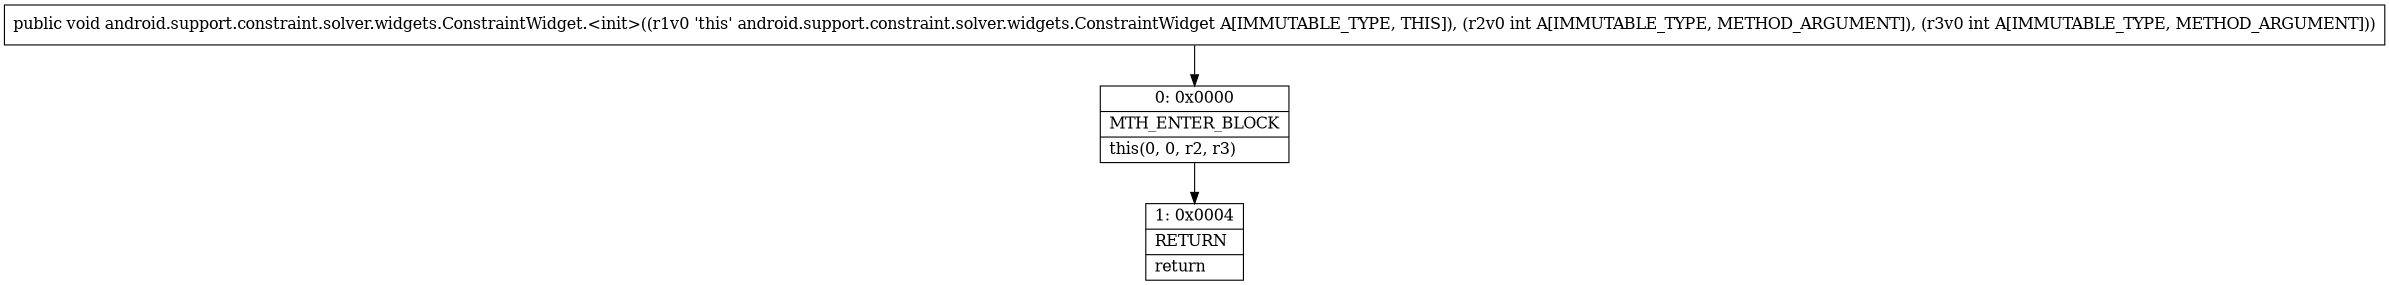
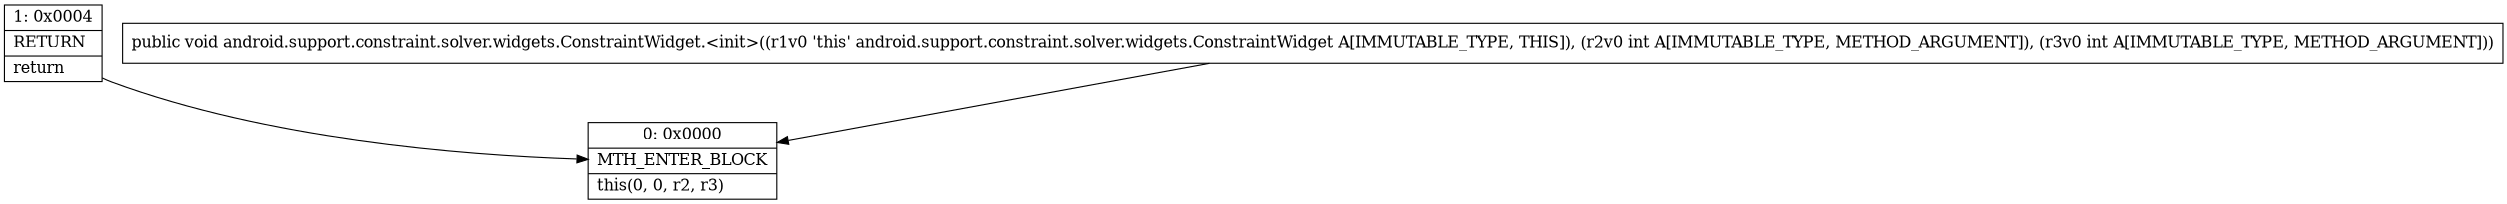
(1195, 178) -> (336, 137)
